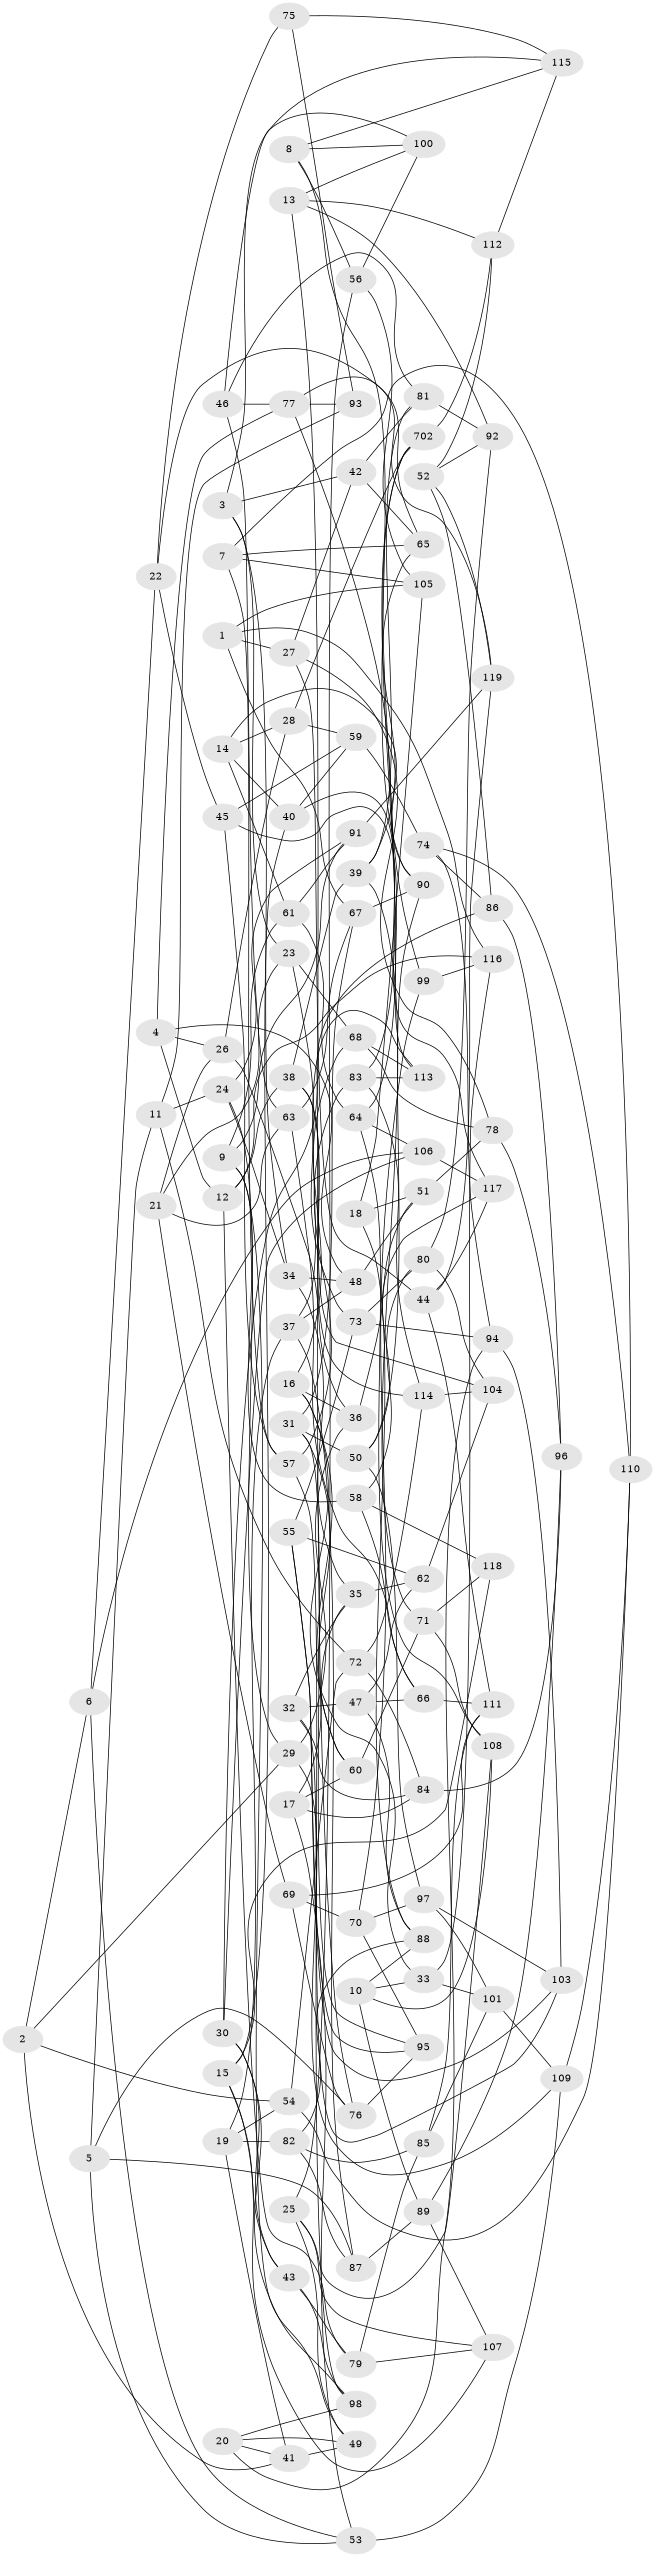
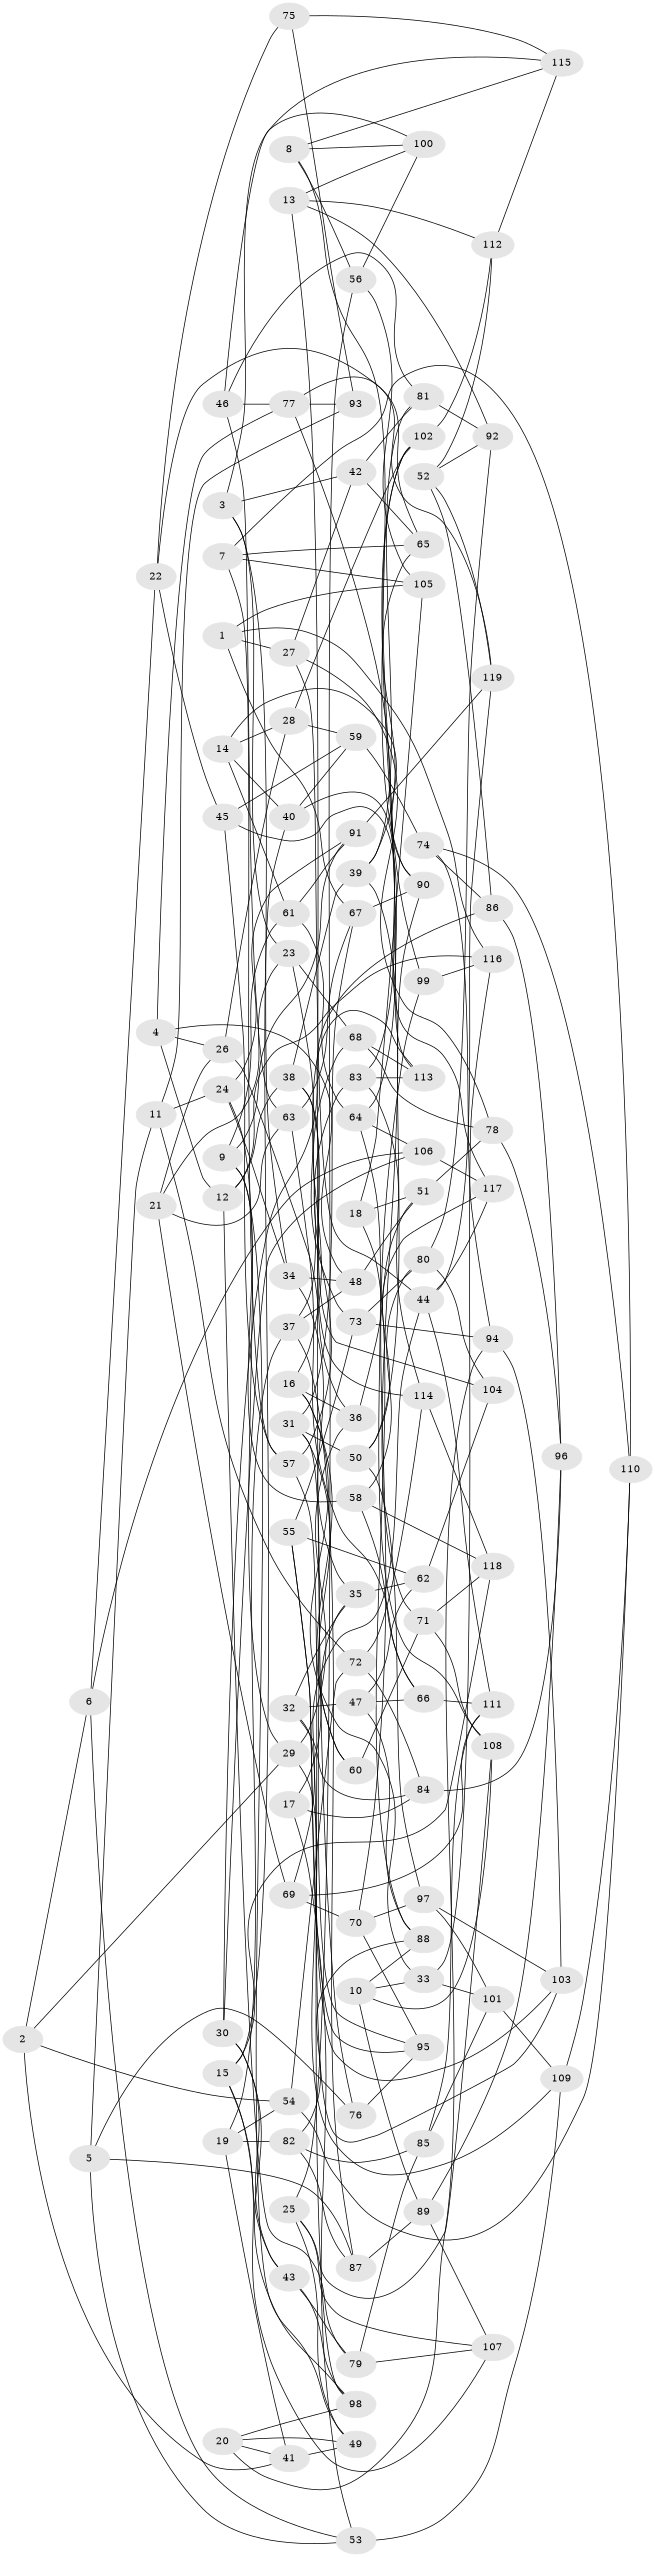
(424, 437) -> (424, 437)
(458, 1393) -> (450, 1460)
(323, 1788) -> none
(308, 1978) -> (370, 1622)
